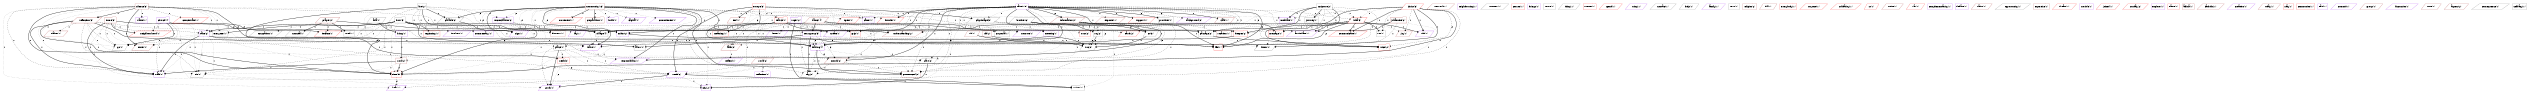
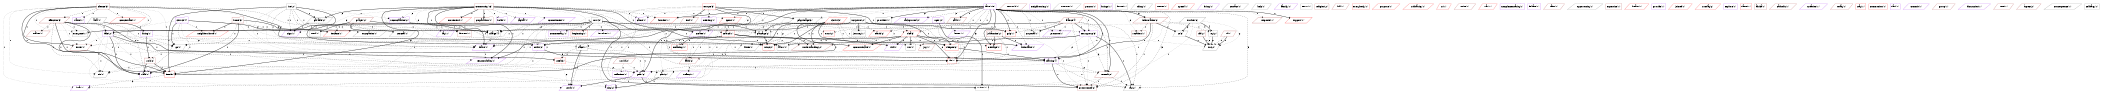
(117, 13) -> (81, 13)
(1287, 20) -> none
(1022, 27) -> (756, 24)
(707, 34) -> (862, 16)
(677, 74) -> (641, 74)
